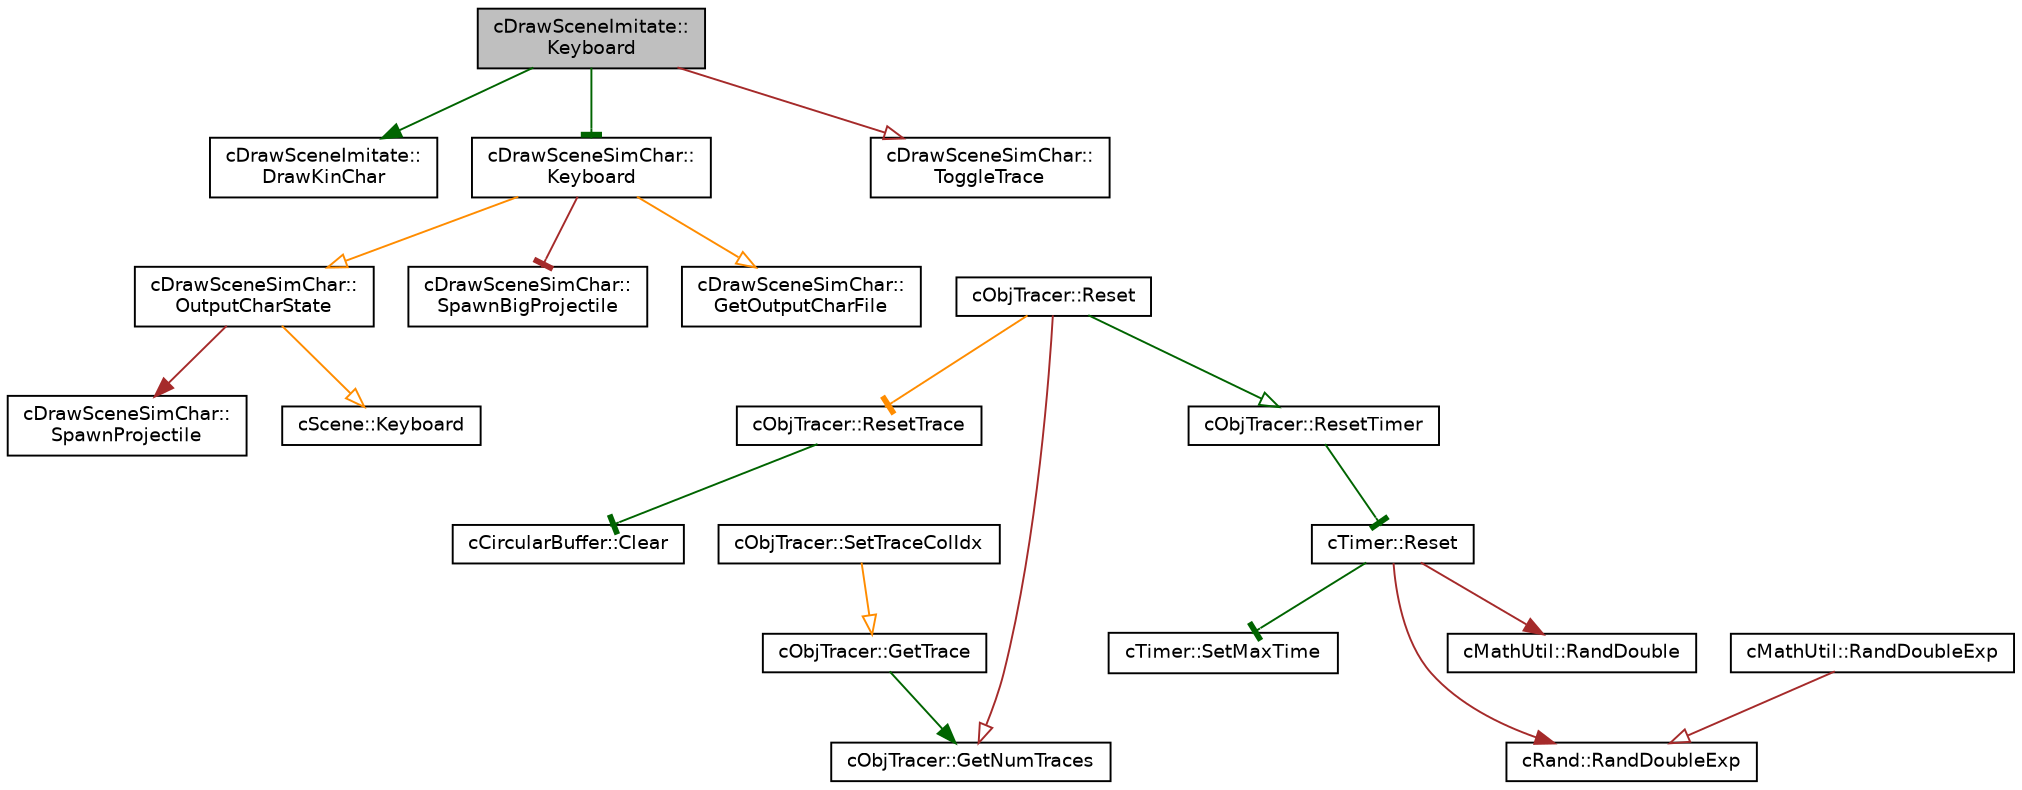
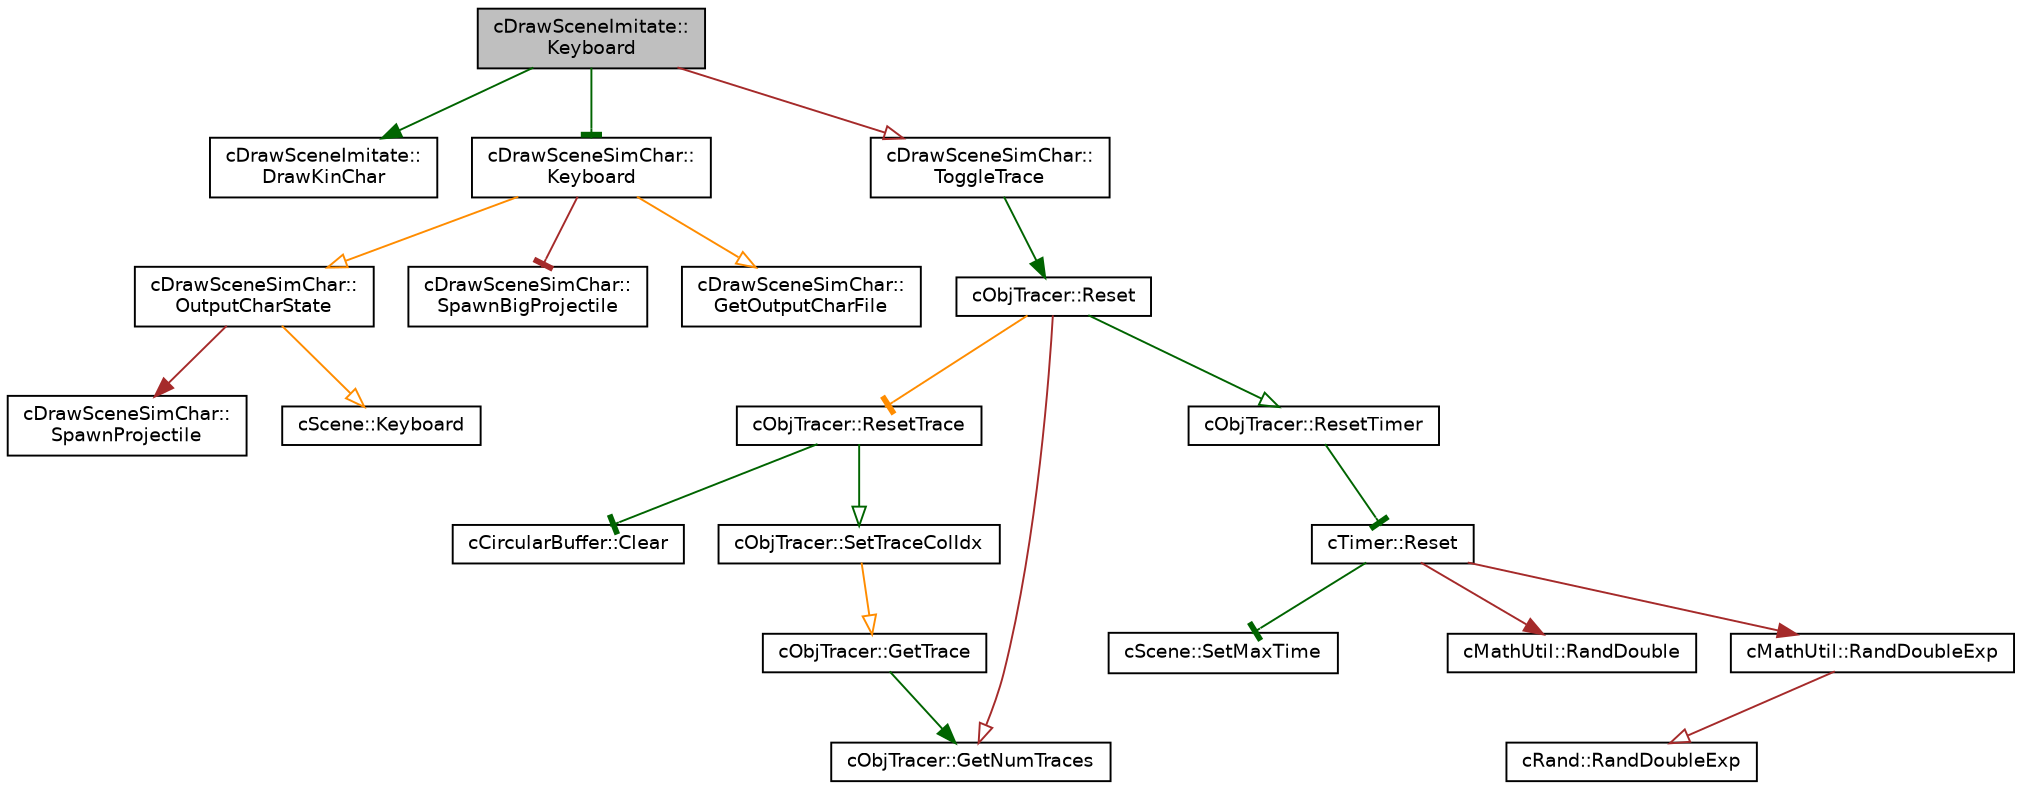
none -> (1020, 229)
none -> (859, 475)
(1223, 653) -> (1223, 653)
(1433, 675) -> (1623, 596)
